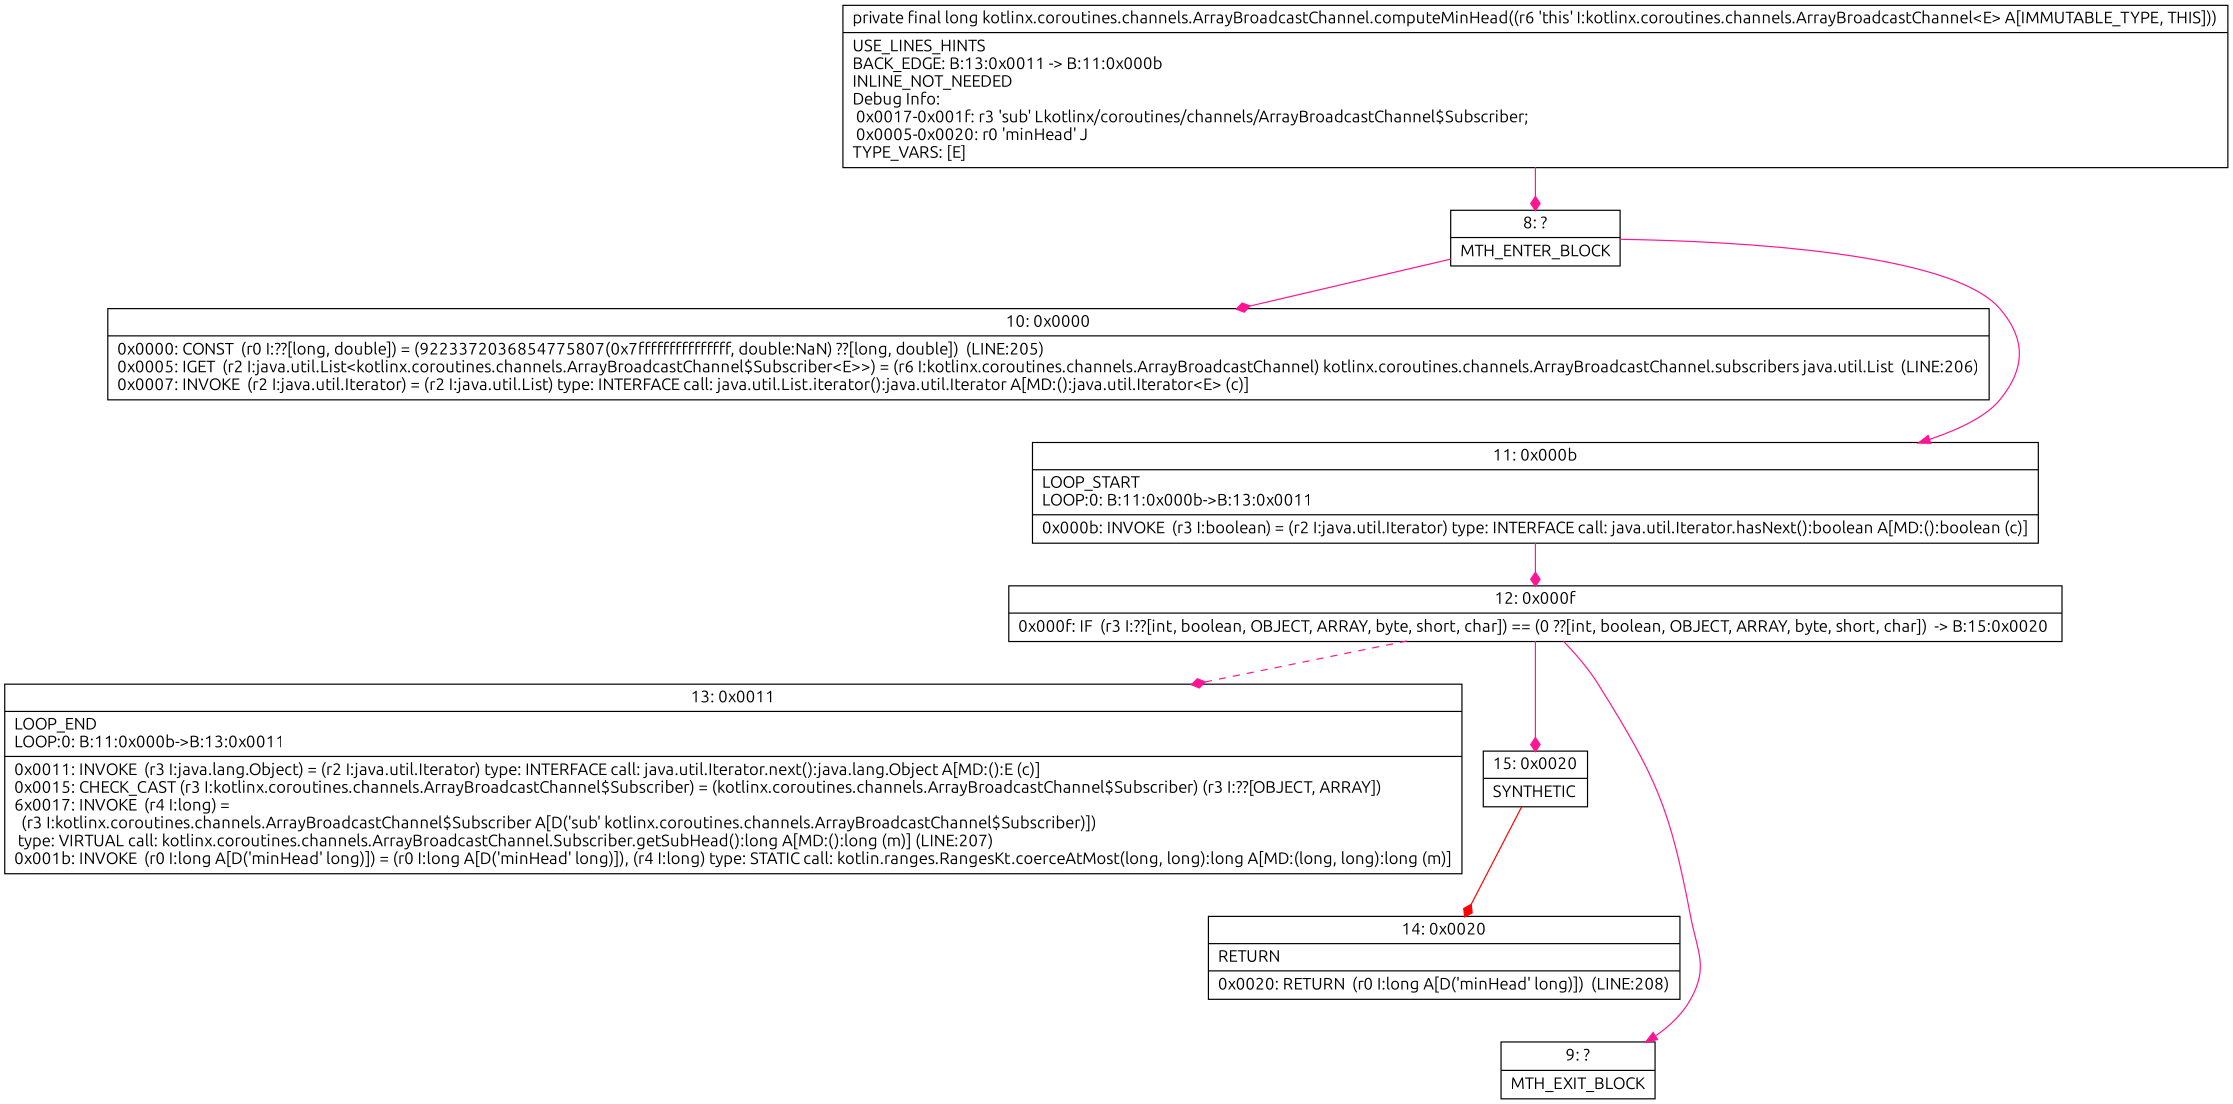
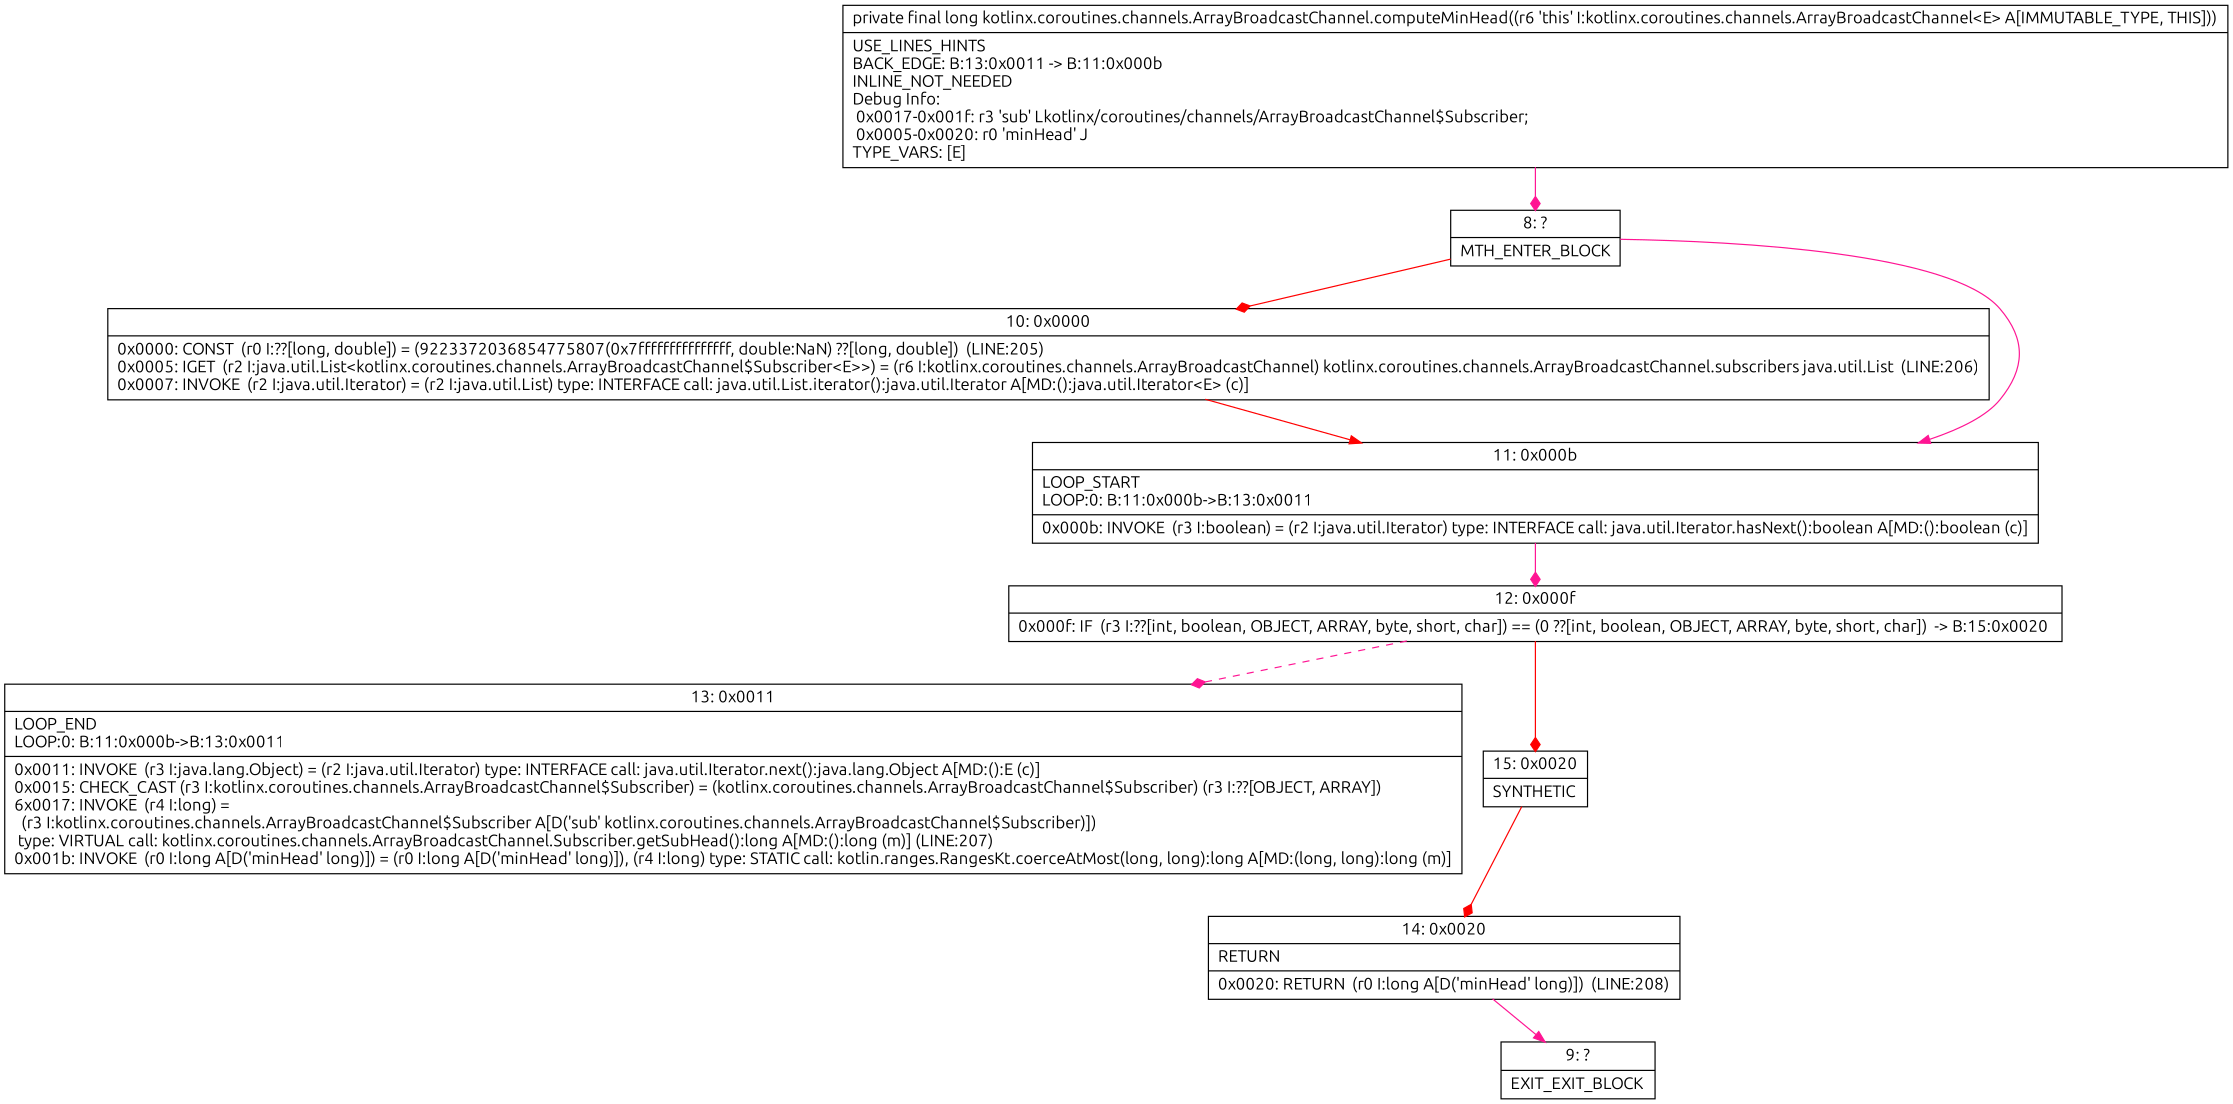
(1350, 283) -> (1350, 283)
none -> (1278, 420)
(1535, 689) -> (1535, 689)
(1671, 833) -> (1514, 1017)
(1578, 1084) -> (1577, 1084)
